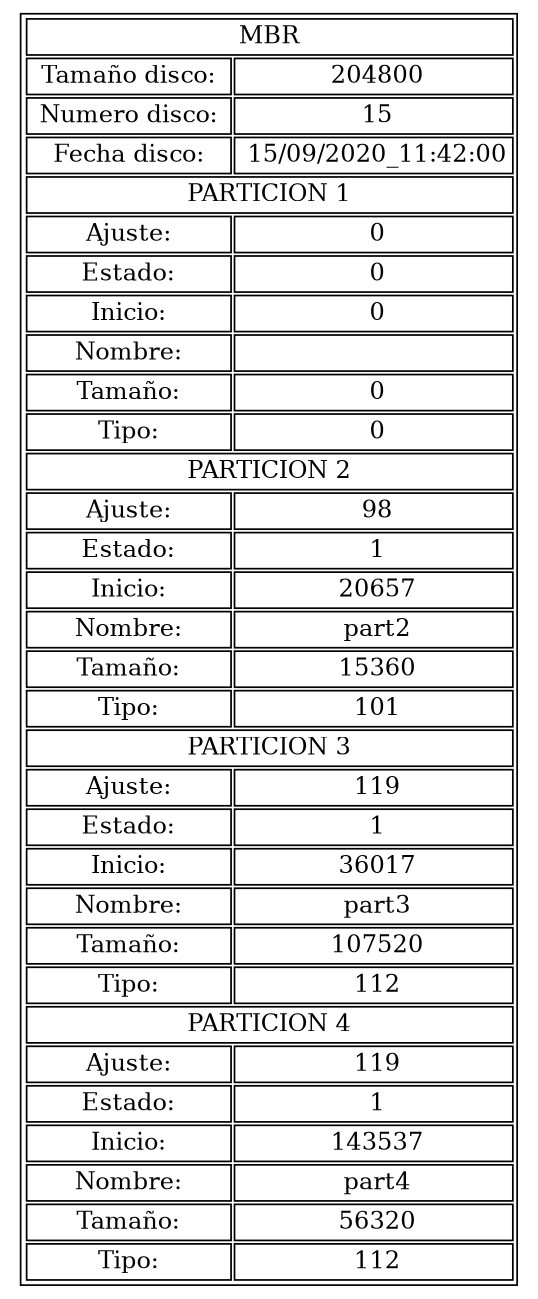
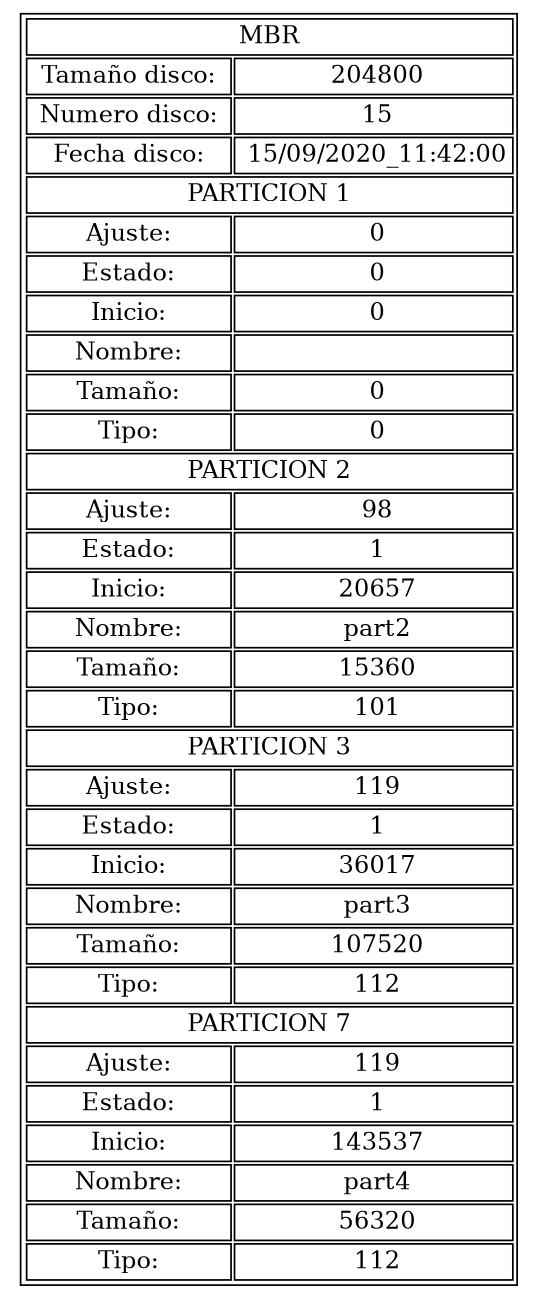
(270, 1024) -> (270, 1024)
